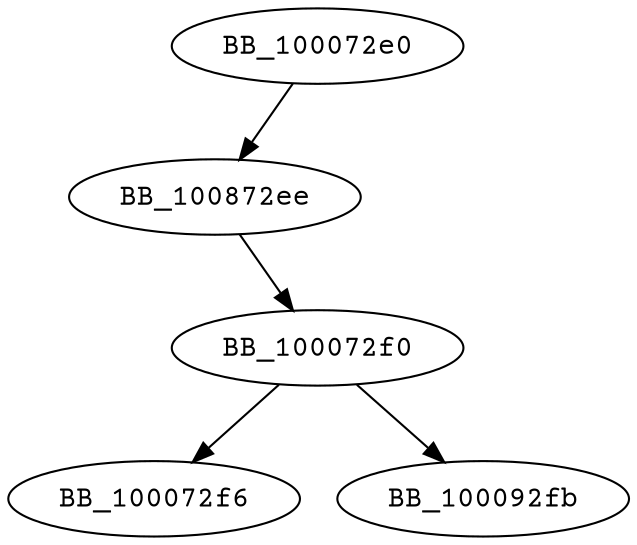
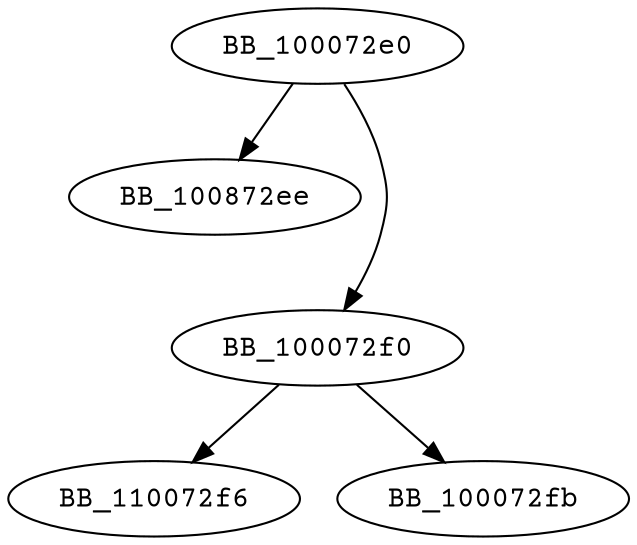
(260, 264) -> (386, 187)
(154, 499) -> (154, 499)
(483, 499) -> (483, 499)
